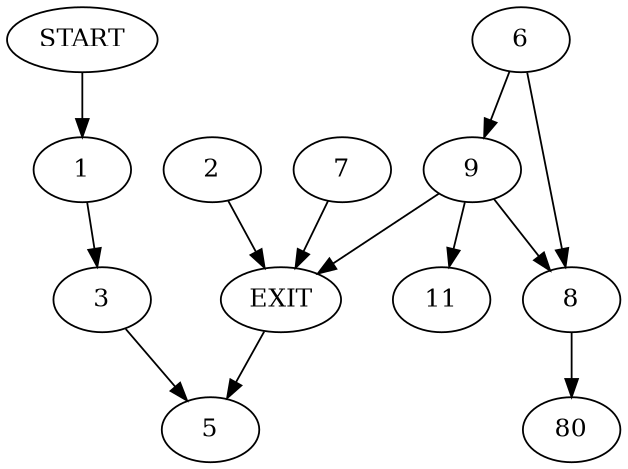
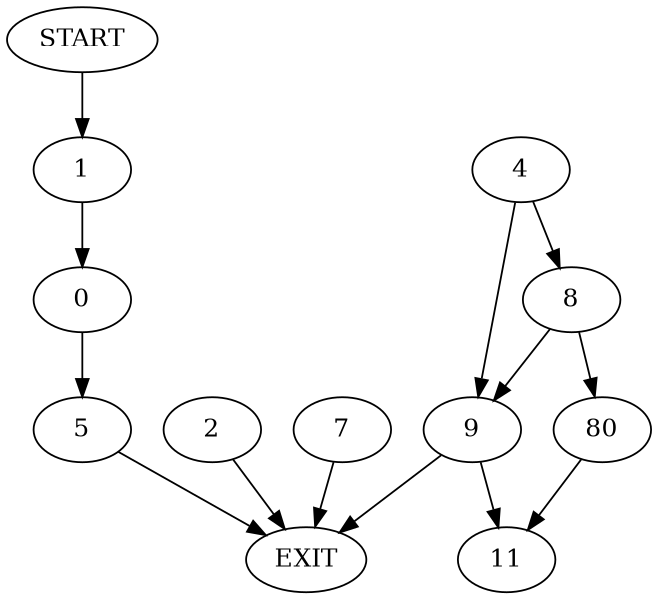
(521, 40) -> (521, 170)
(516, 228) -> (528, 358)
(102, 300) -> (82, 300)
(250, 357) -> (184, 489)
none -> (560, 487)
